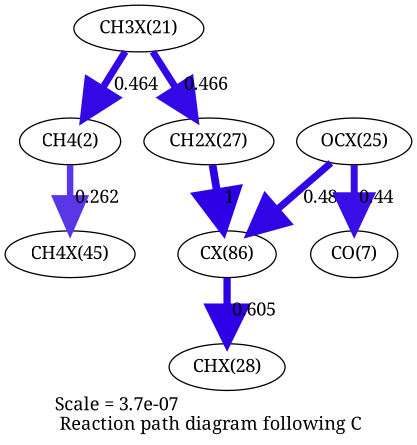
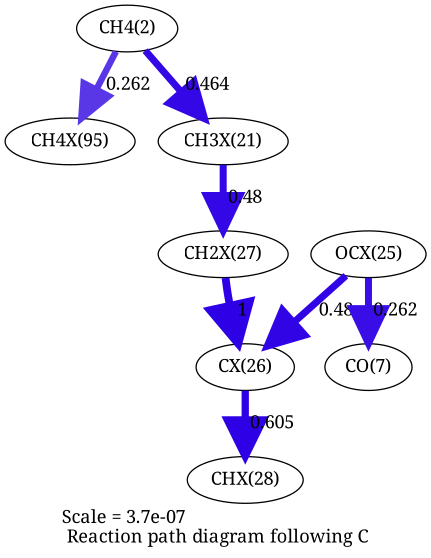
(114, 70) -> (163, 71)
(204, 85) -> (243, 198)
(374, 198) -> (393, 311)
(70, 254) -> (70, 141)
(227, 254) -> (245, 367)
